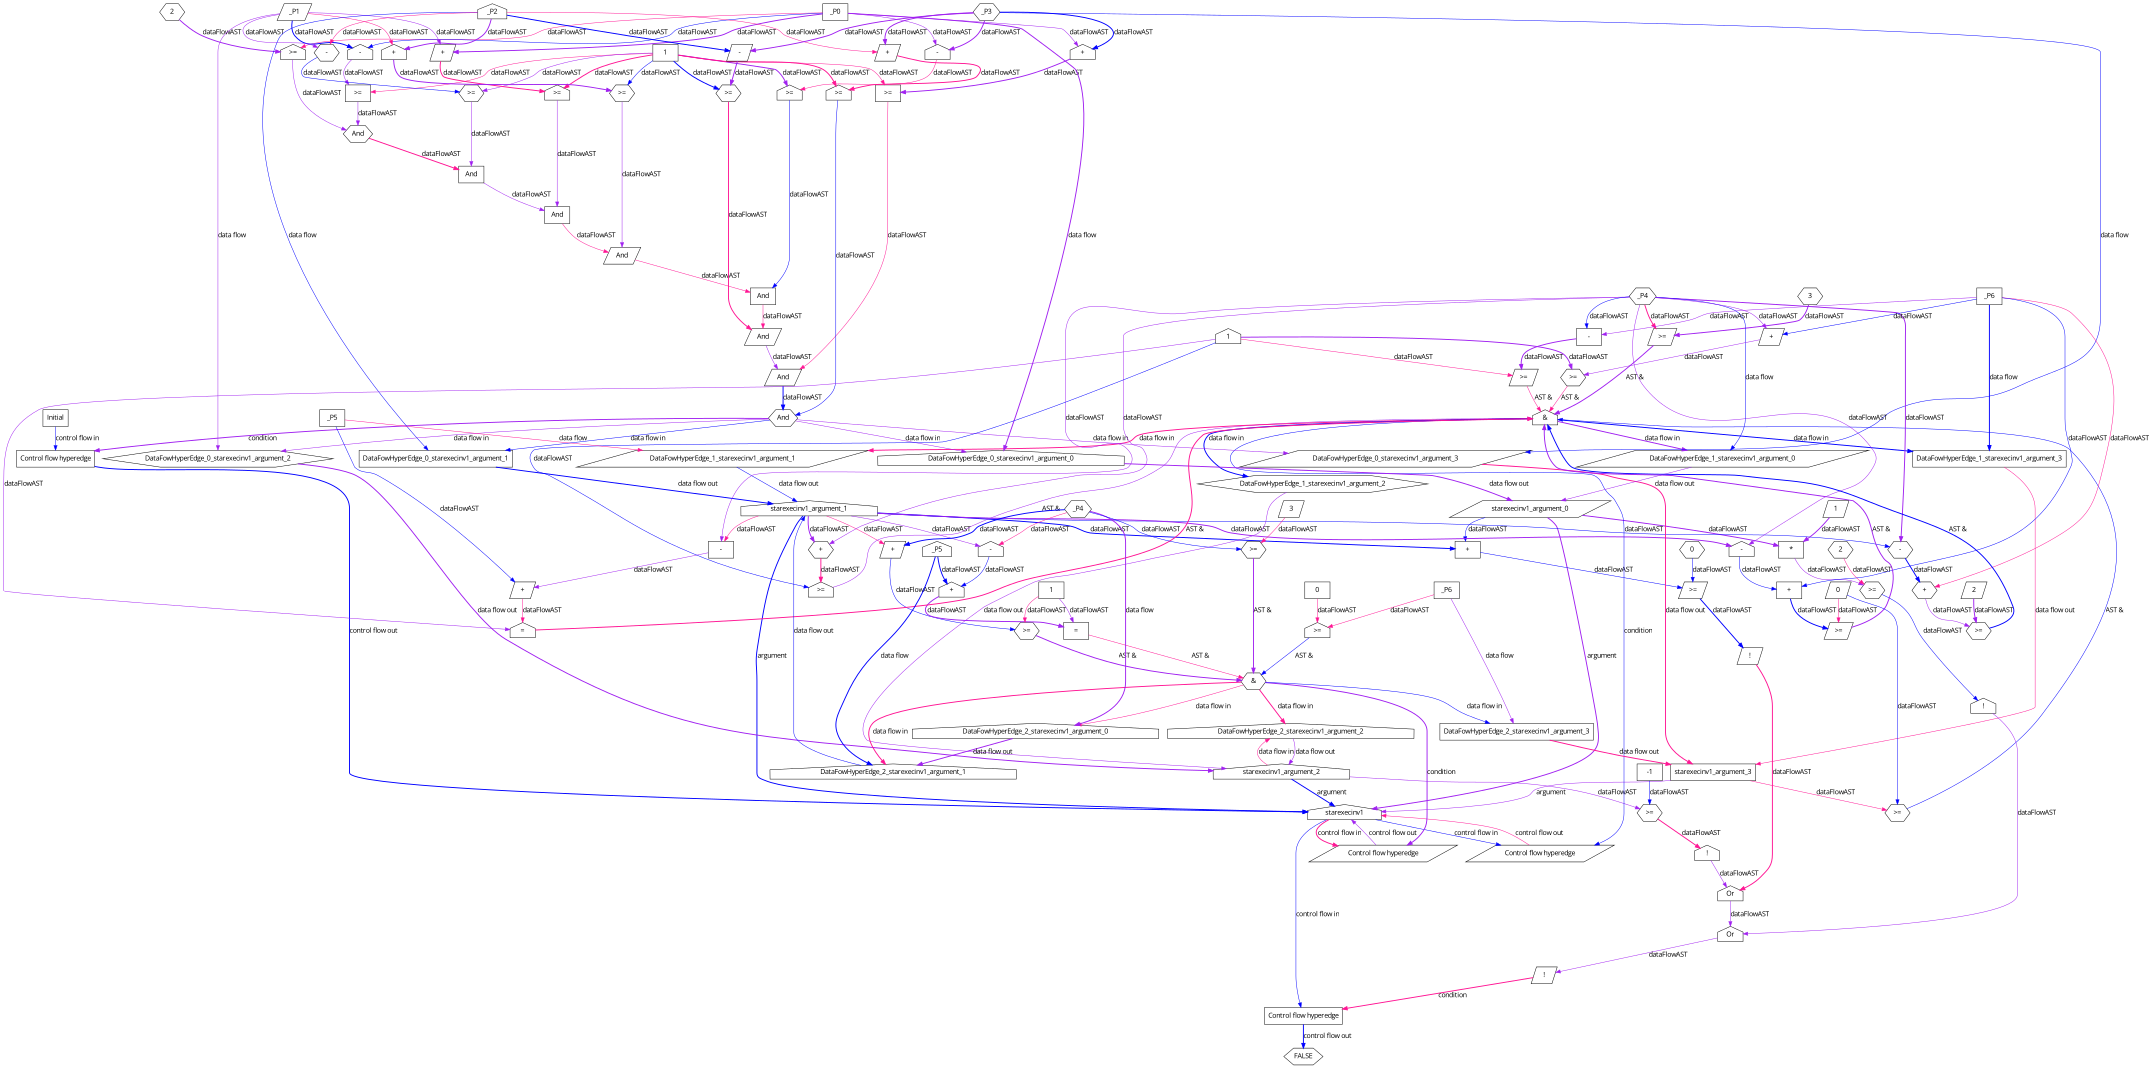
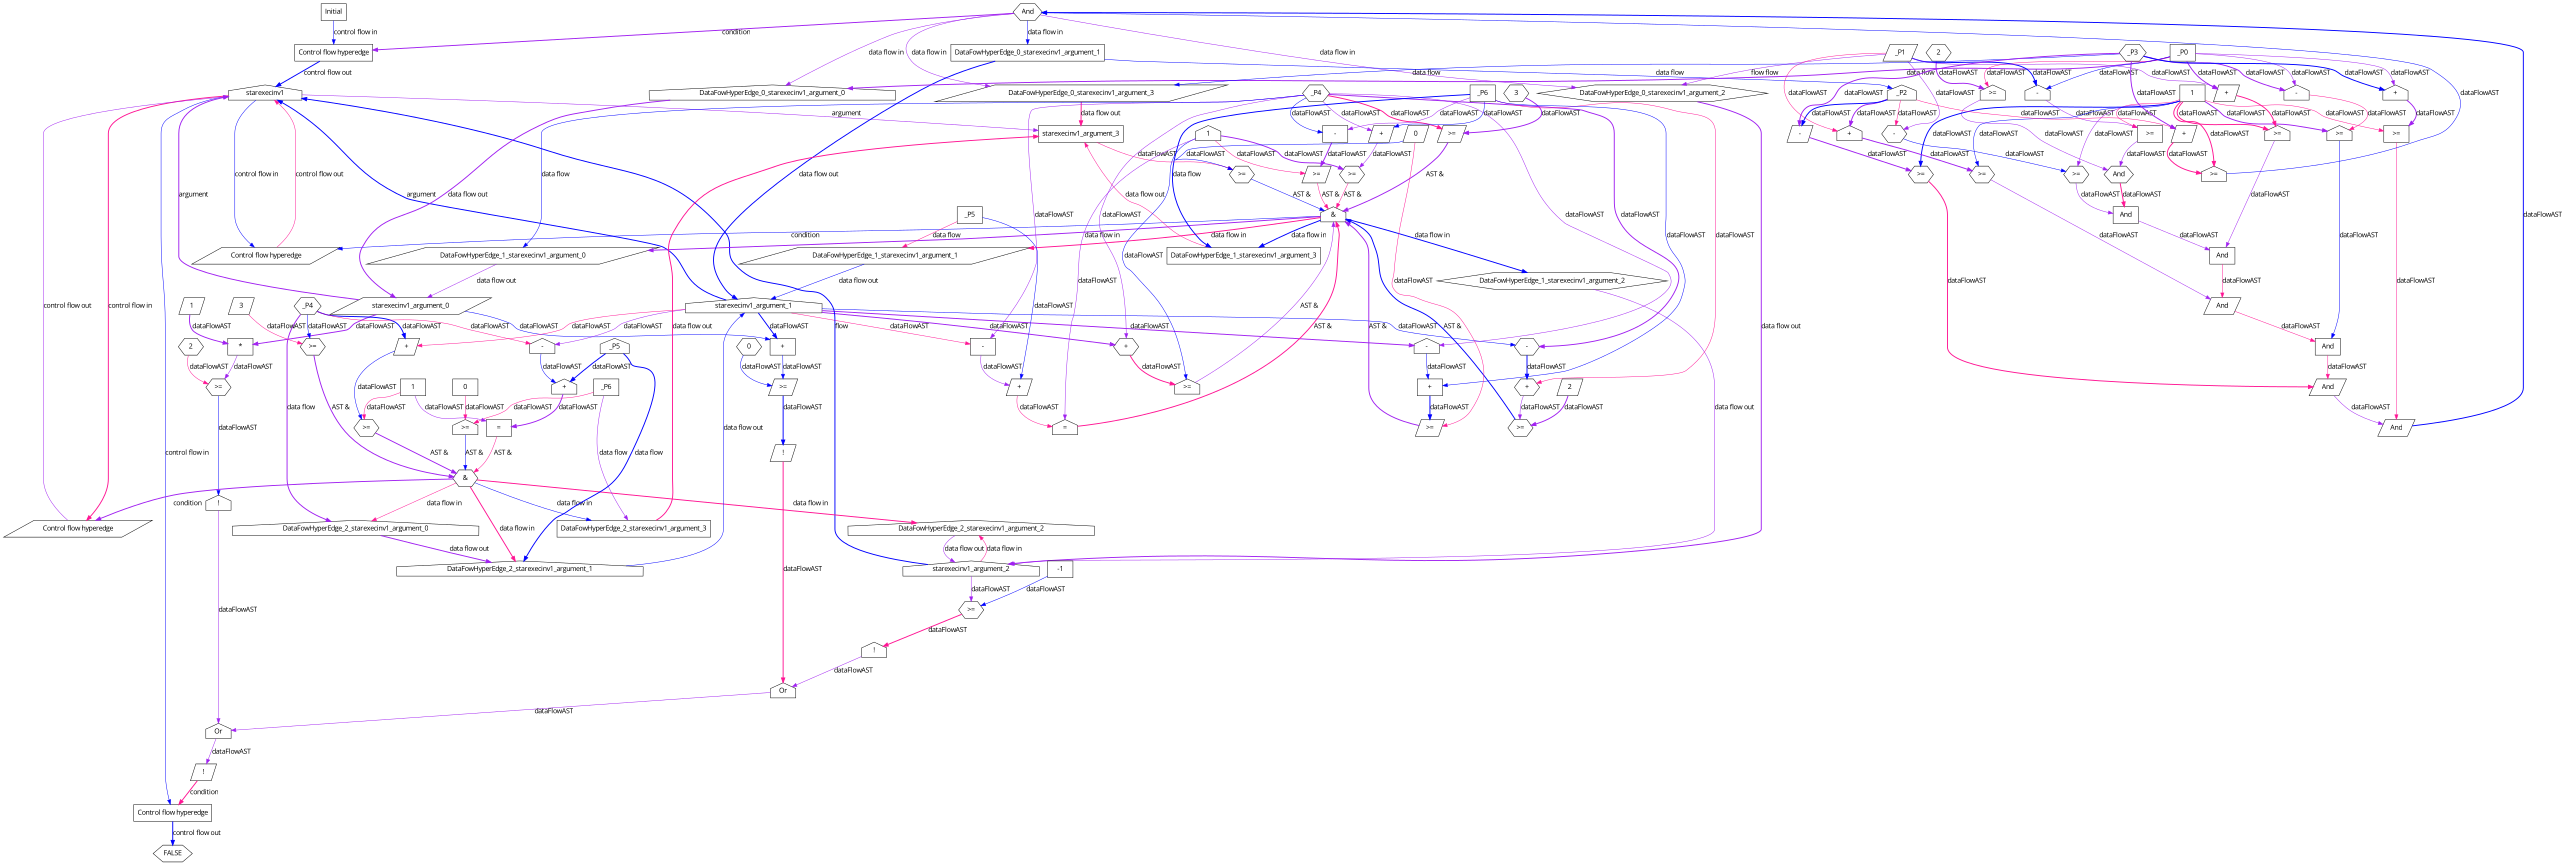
(267, 162) -> (1496, 72)
(232, 235) -> (1765, 73)
(1332, 793) -> (841, 326)
(1529, 795) -> (668, 108)
